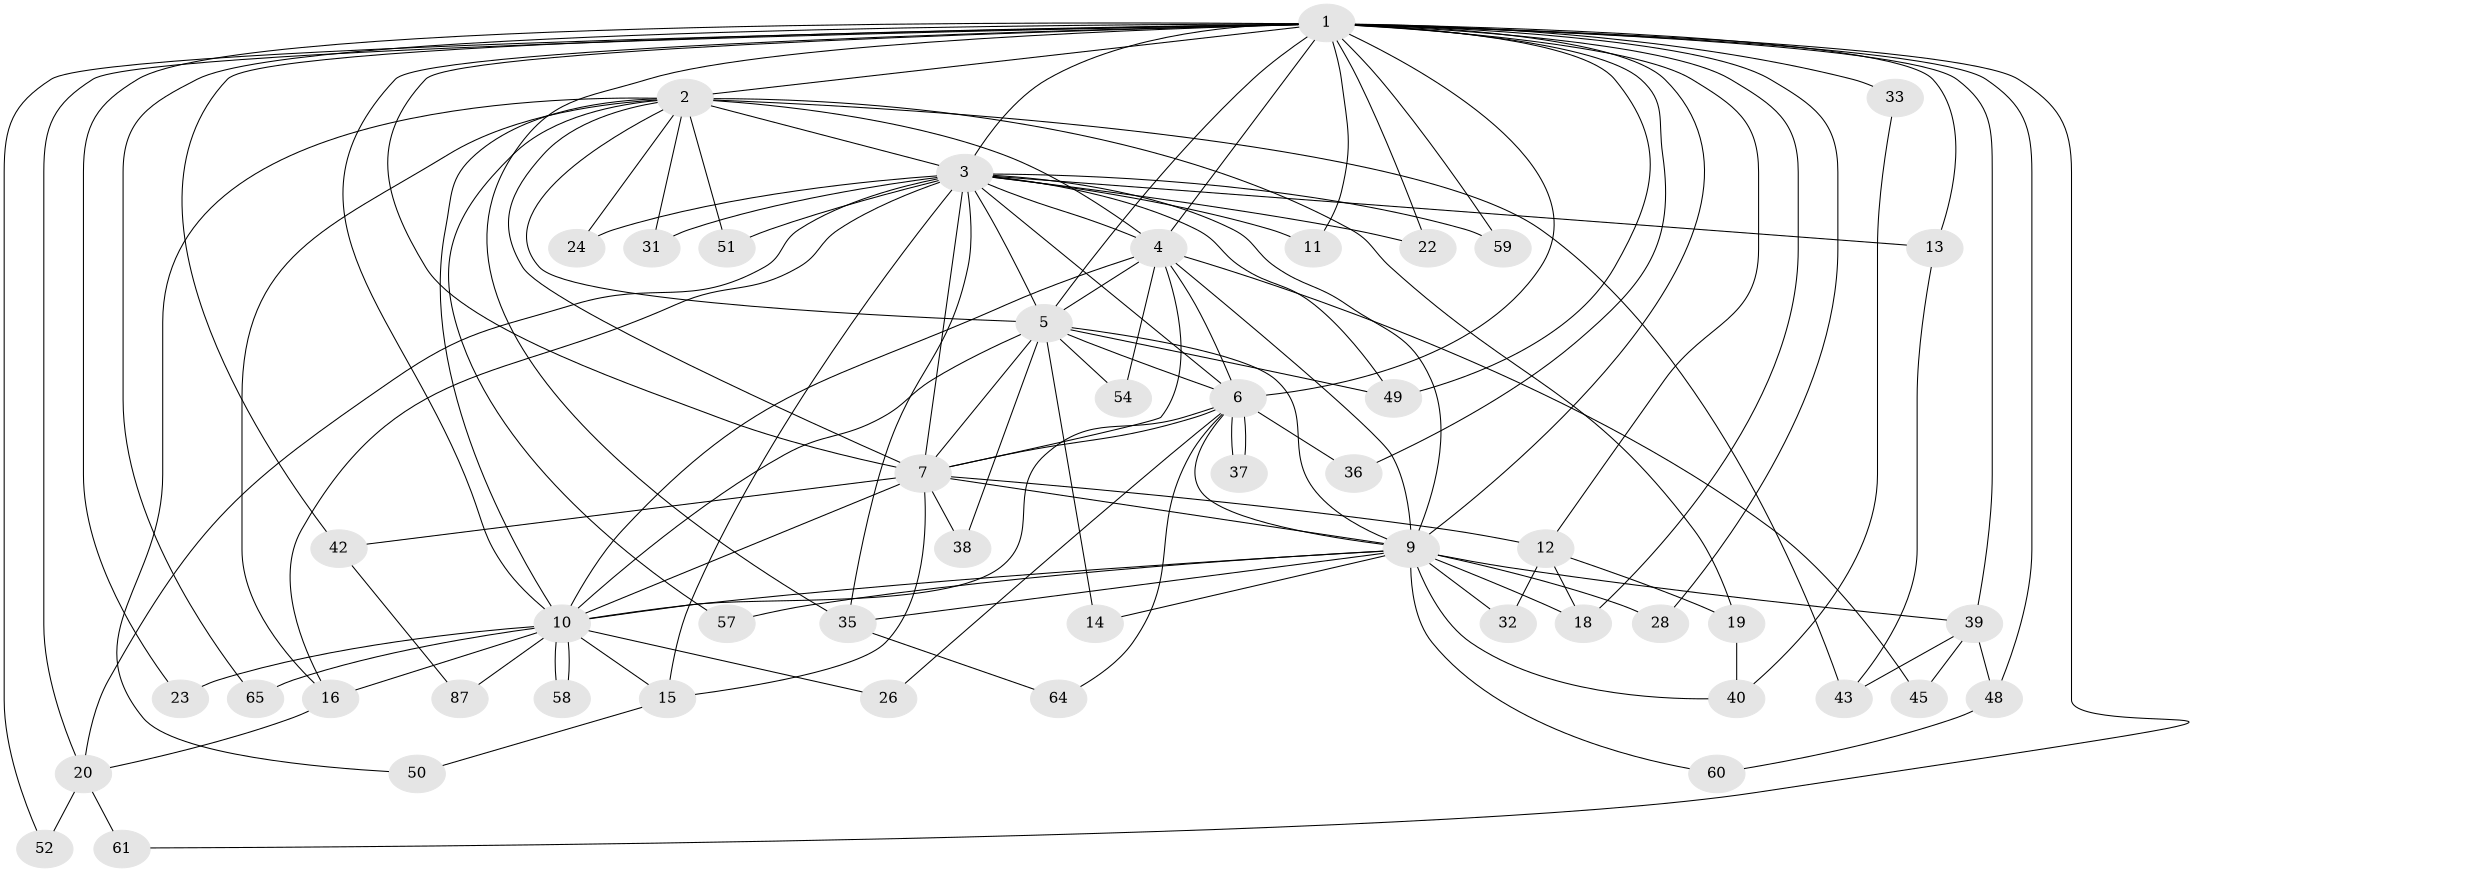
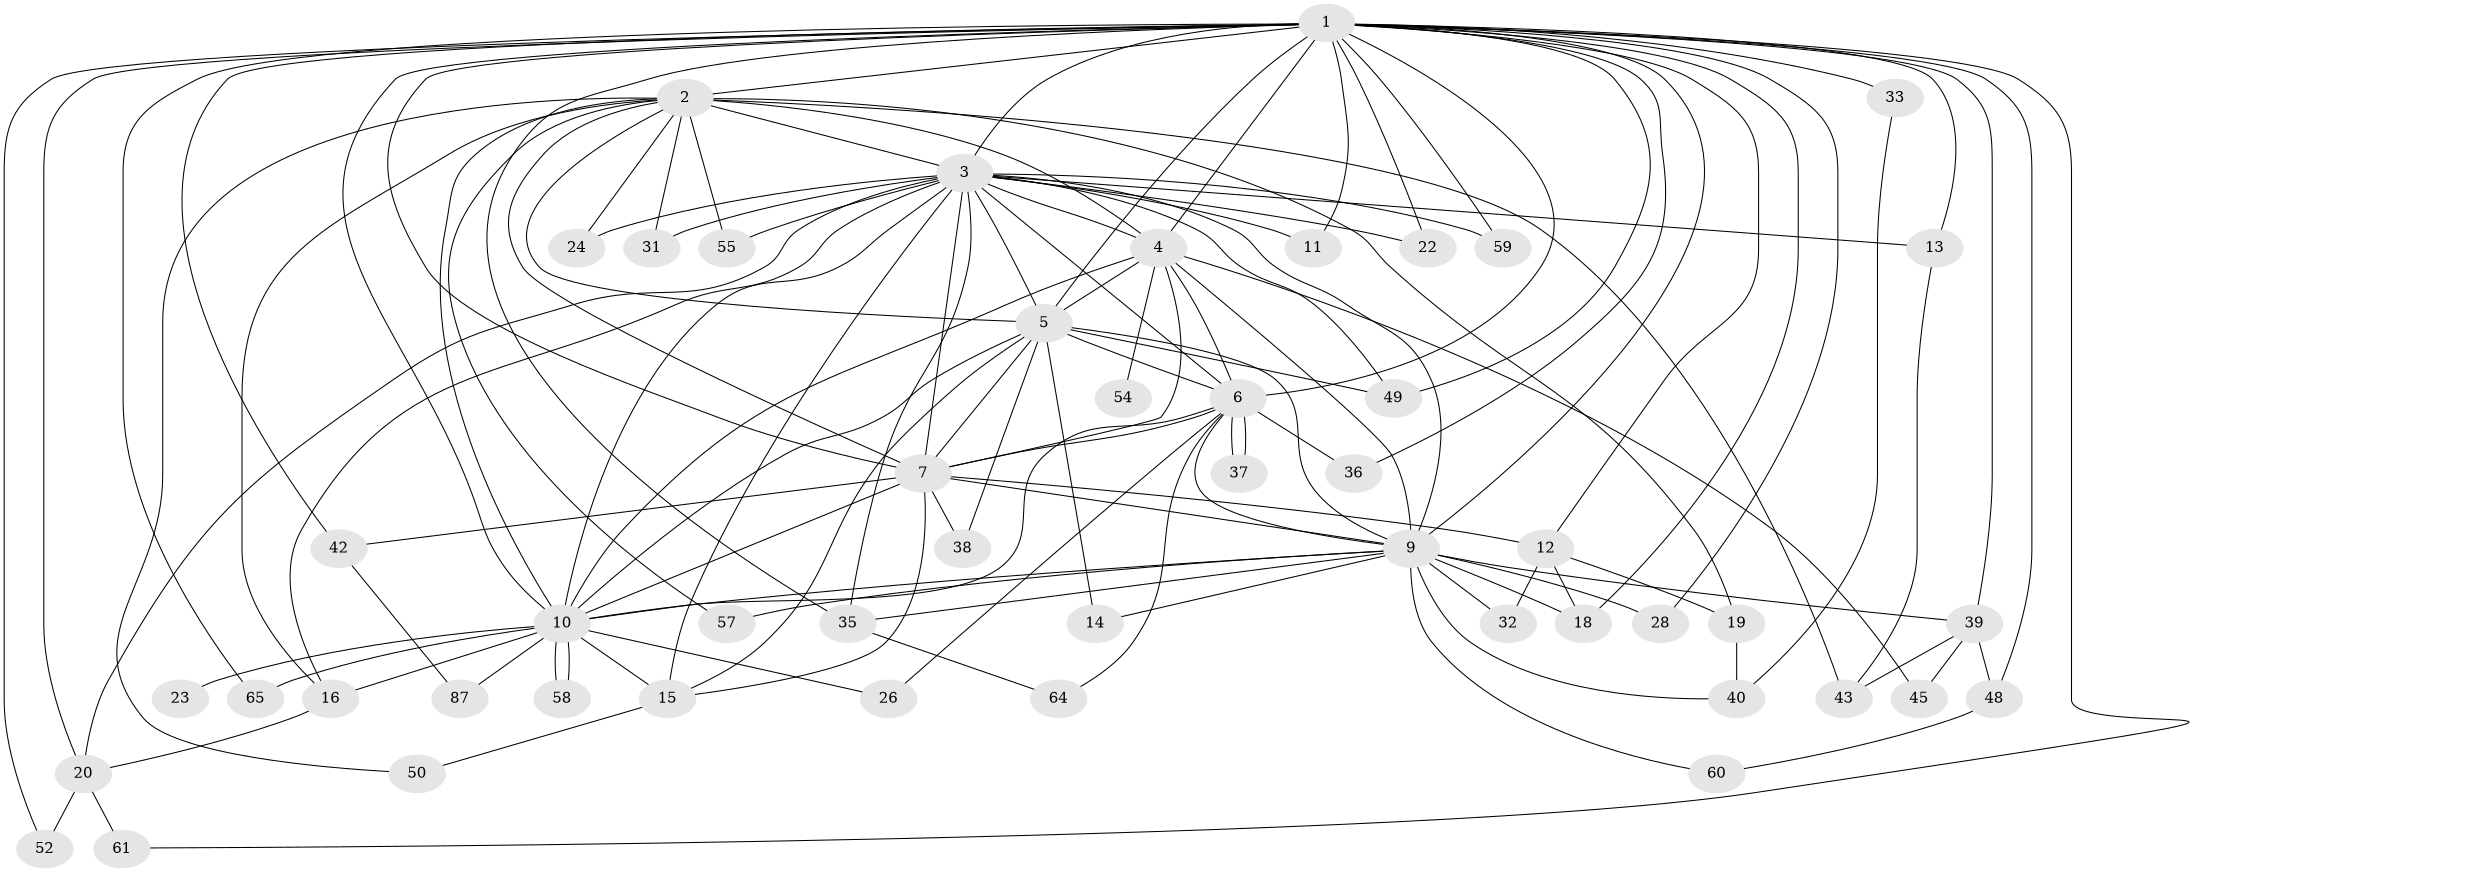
(394, 41) -> none
(727, 248) -> (727, 248)
none -> (688, 332)
(1084, 361) -> (844, 519)
